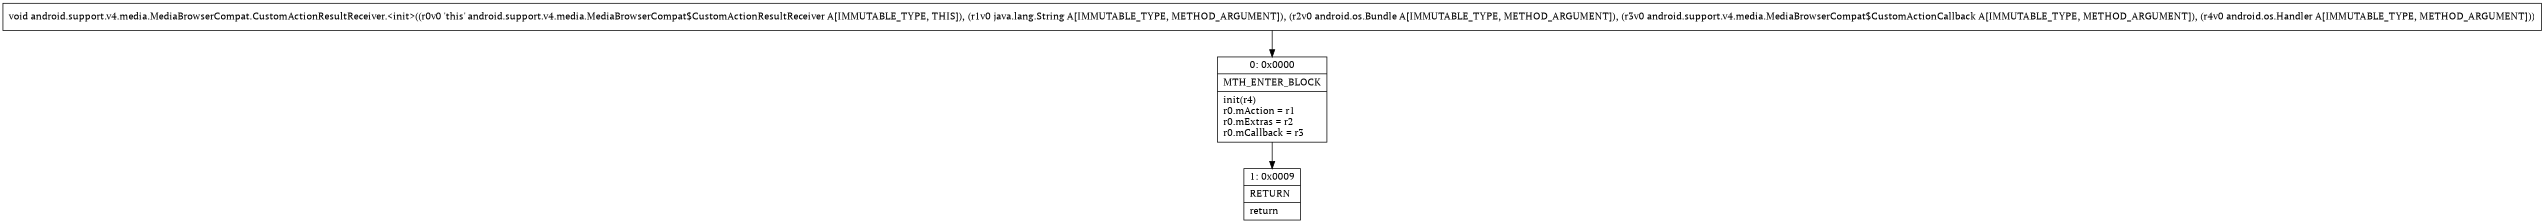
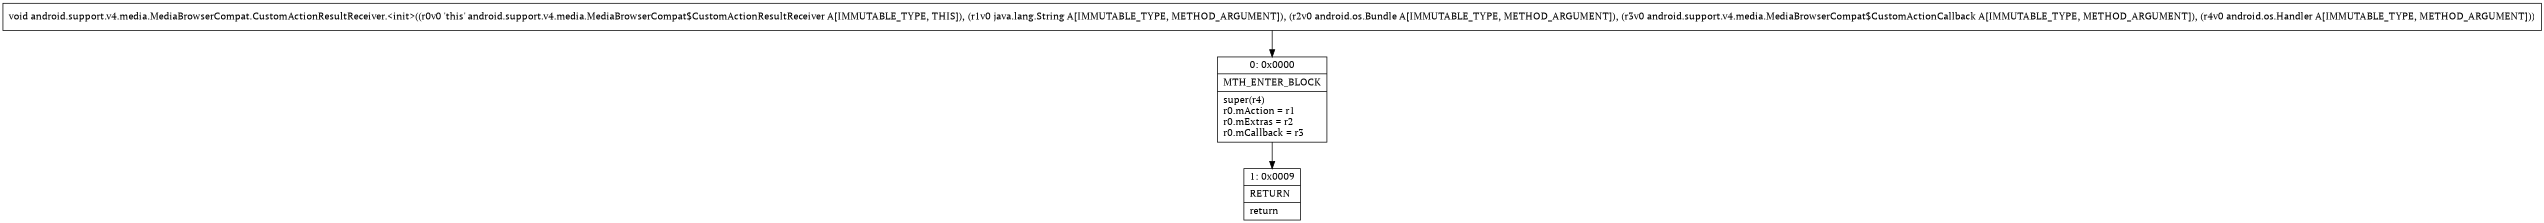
(1240, 100) -> (1244, 100)
